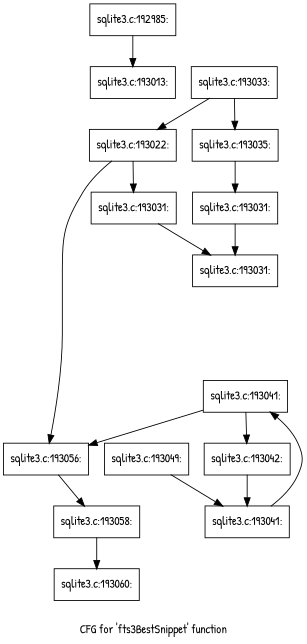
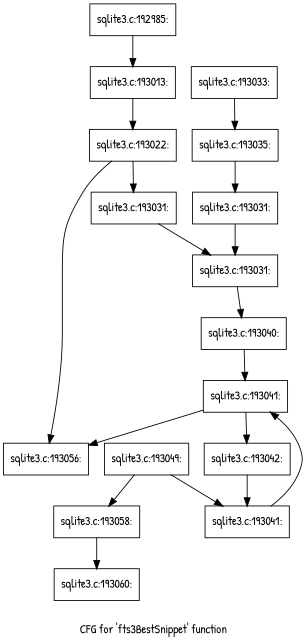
(187, 112) -> (133, 110)
none -> (244, 334)
(69, 487) -> (124, 487)
